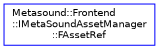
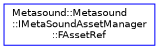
(79, 25) -> (79, 25)
